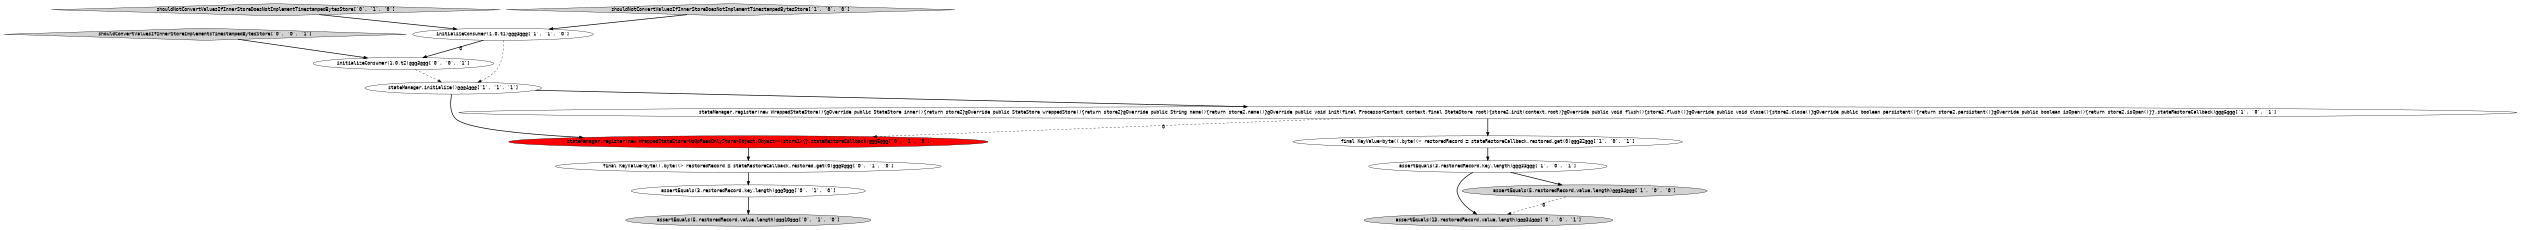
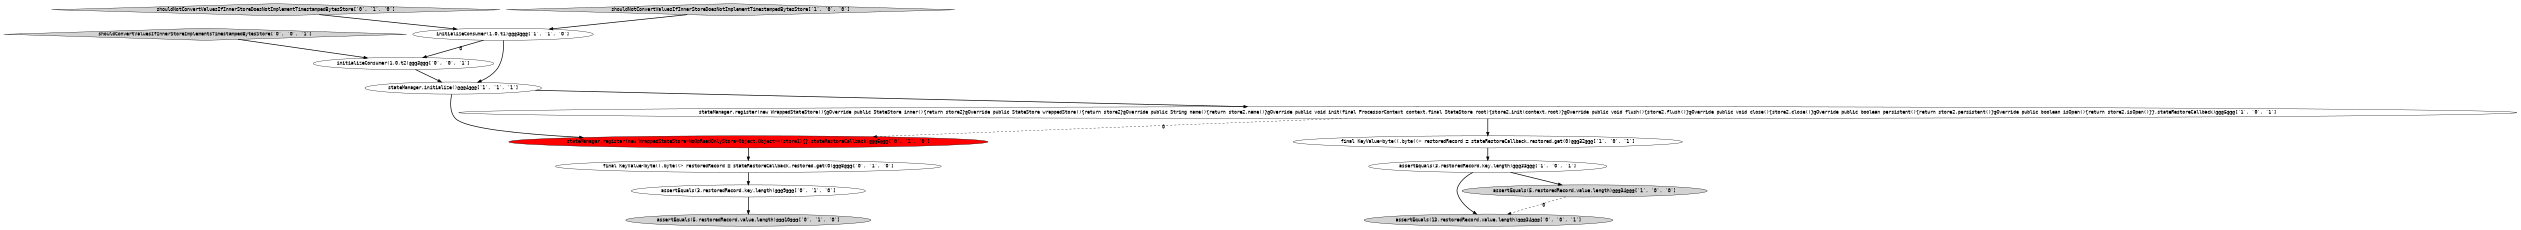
(499, 65) -> (499, 65)
(427, 75) -> (427, 75)
